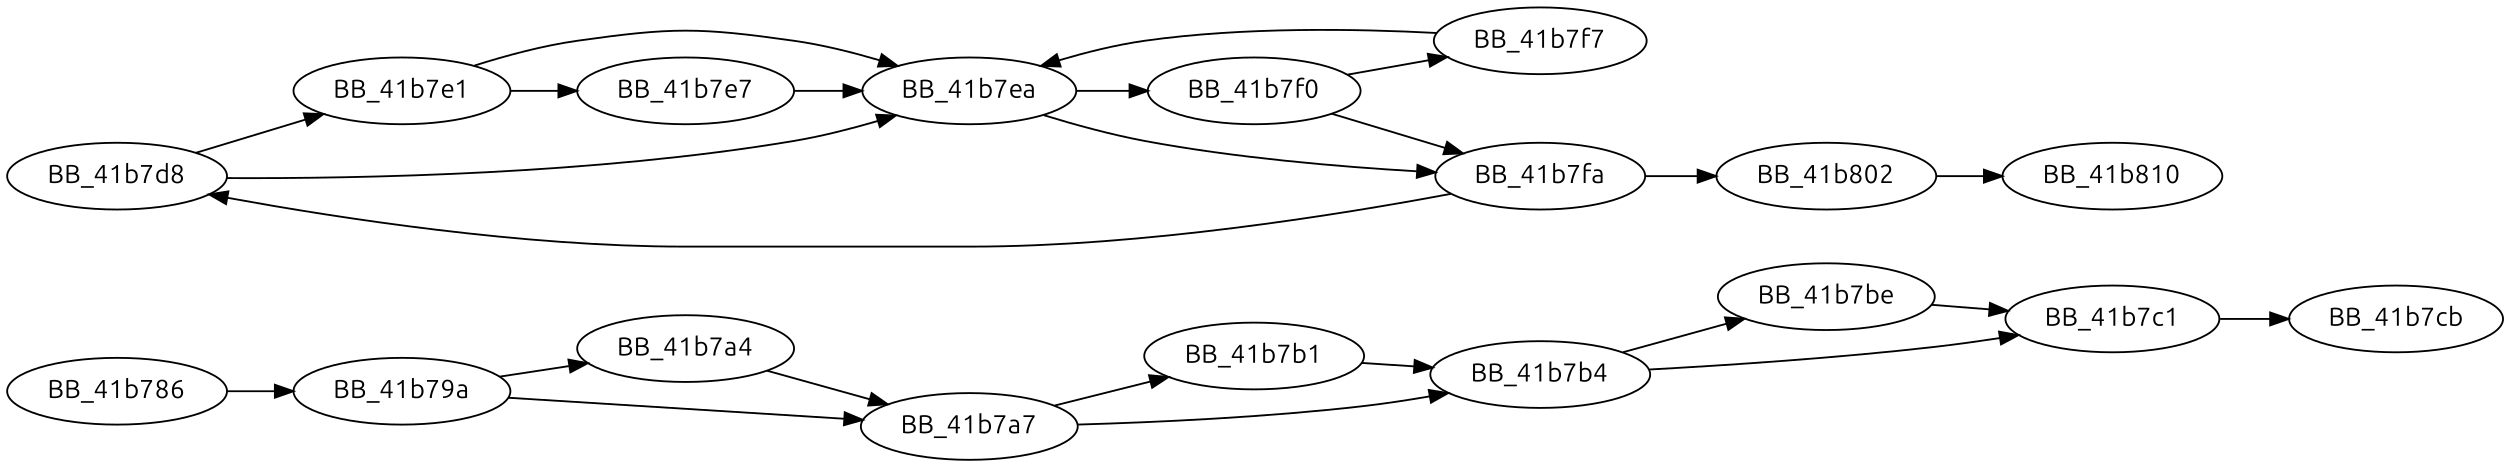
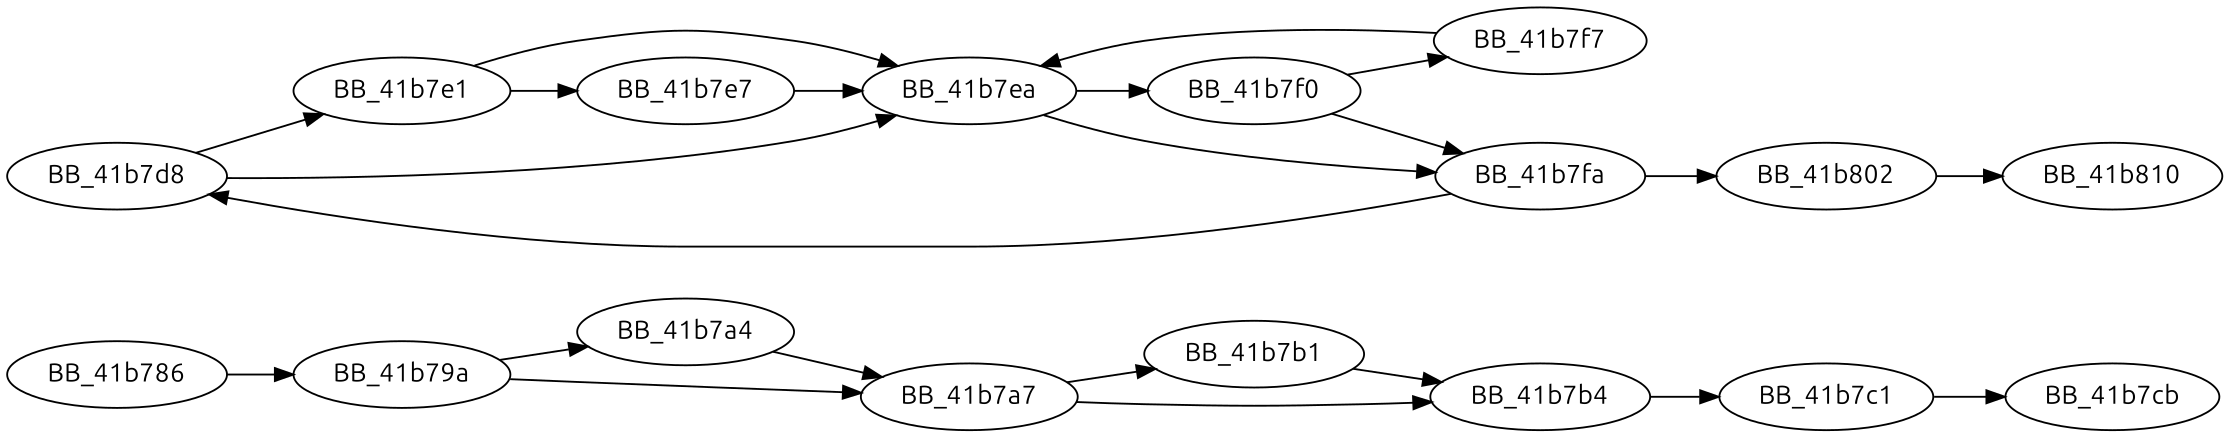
(1826, 297) -> none
